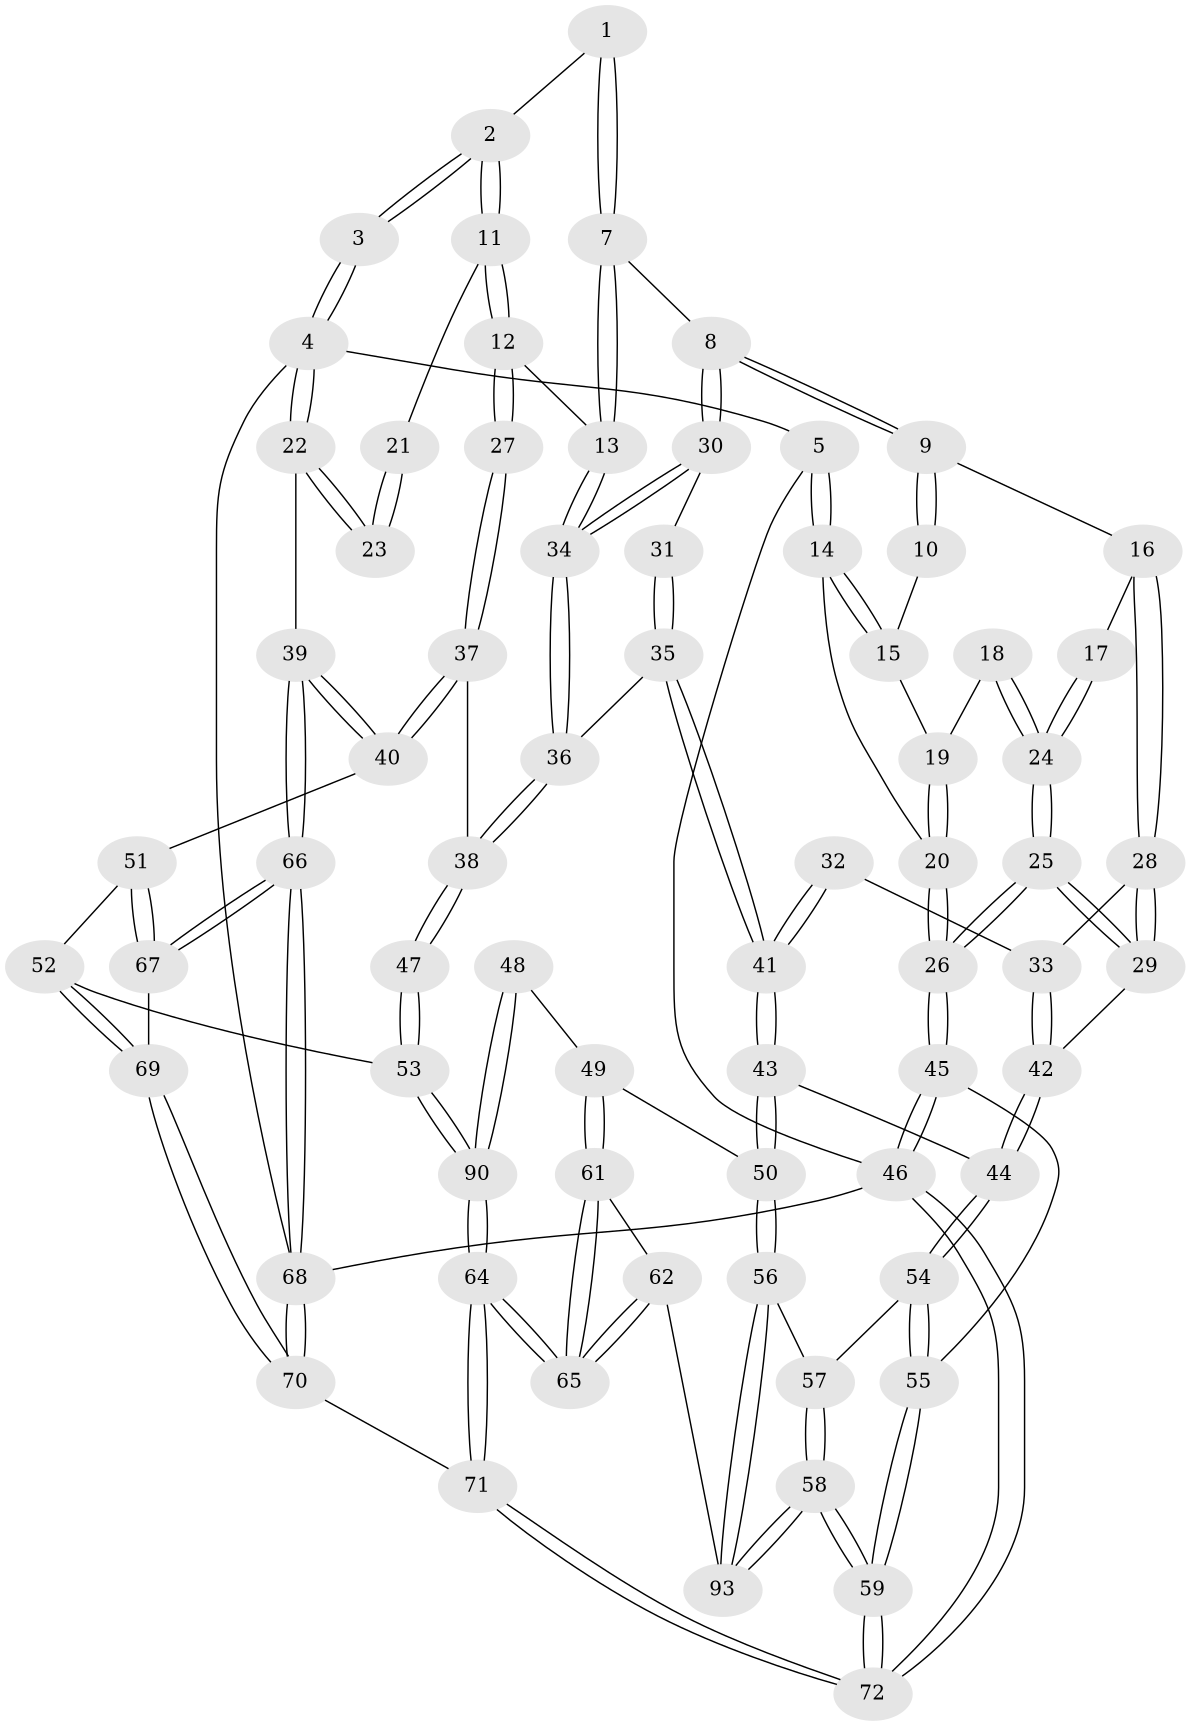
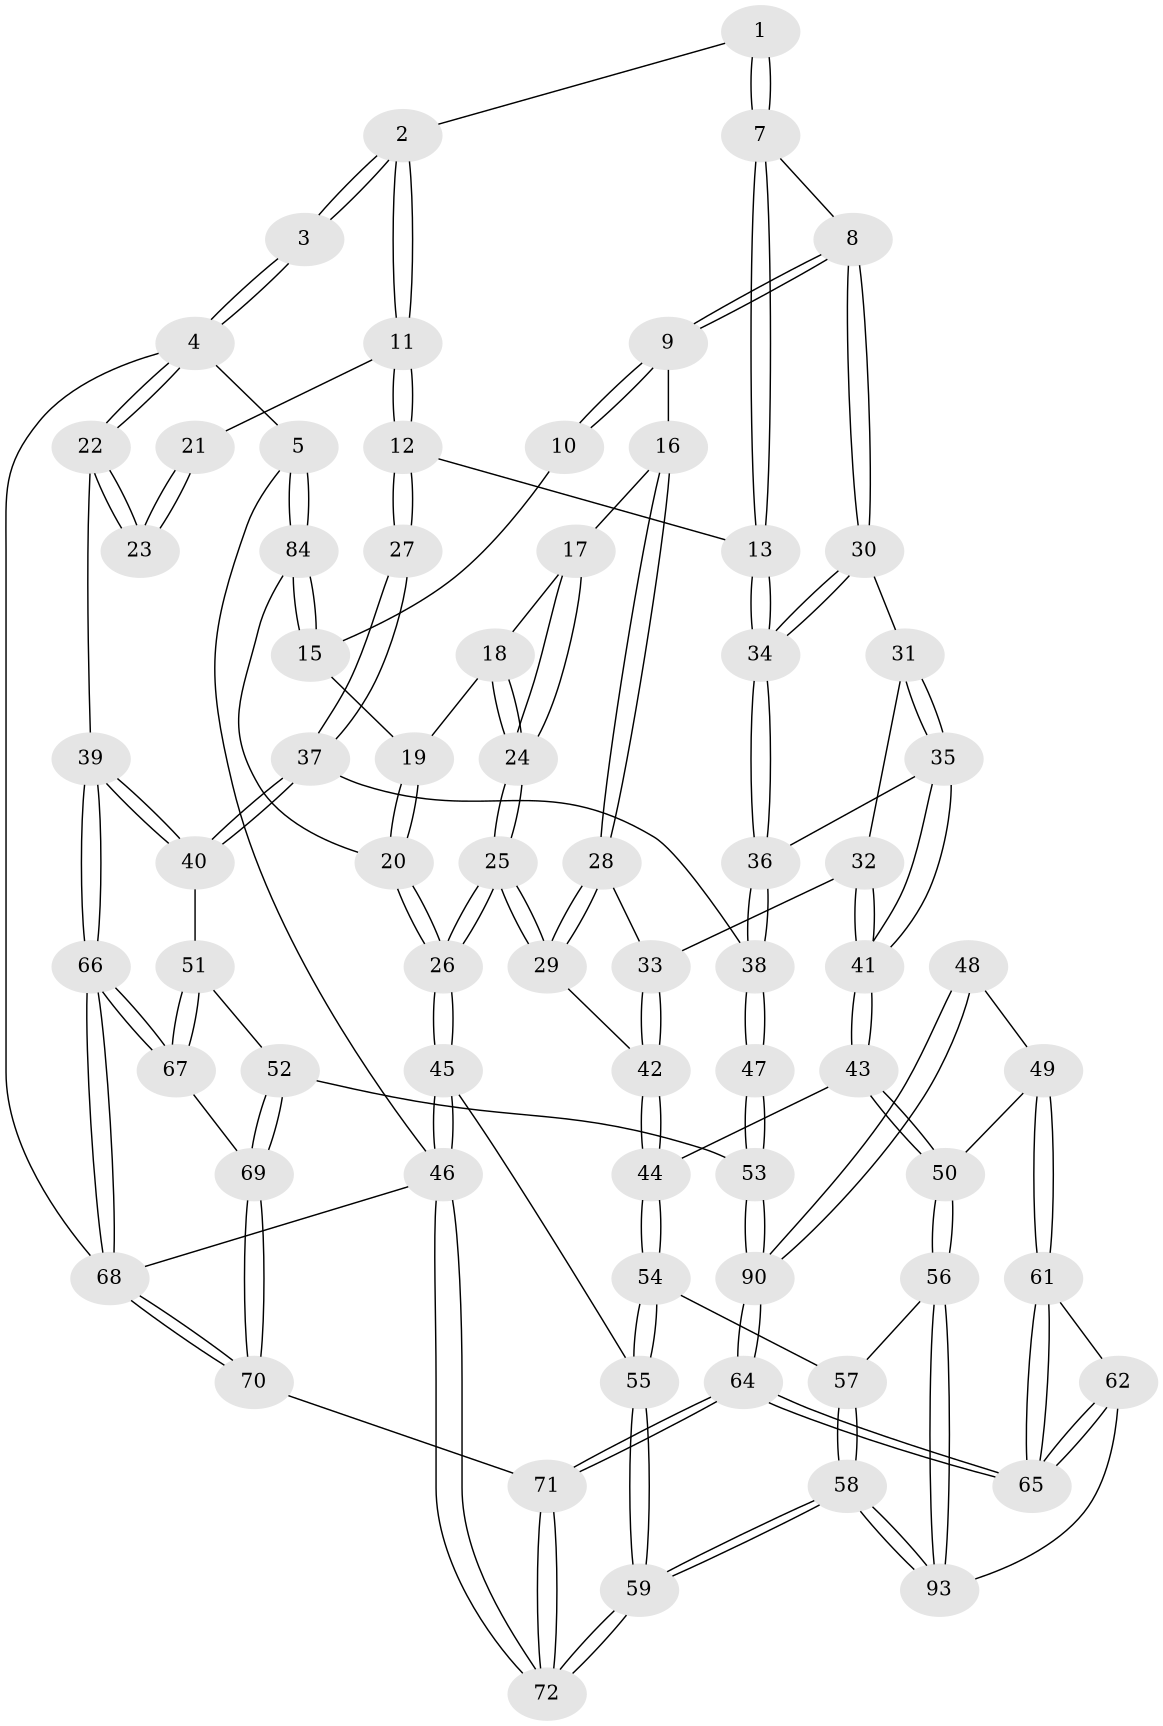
(823, 551) -> (299, 551)
none -> (536, 603)
none -> (885, 759)
